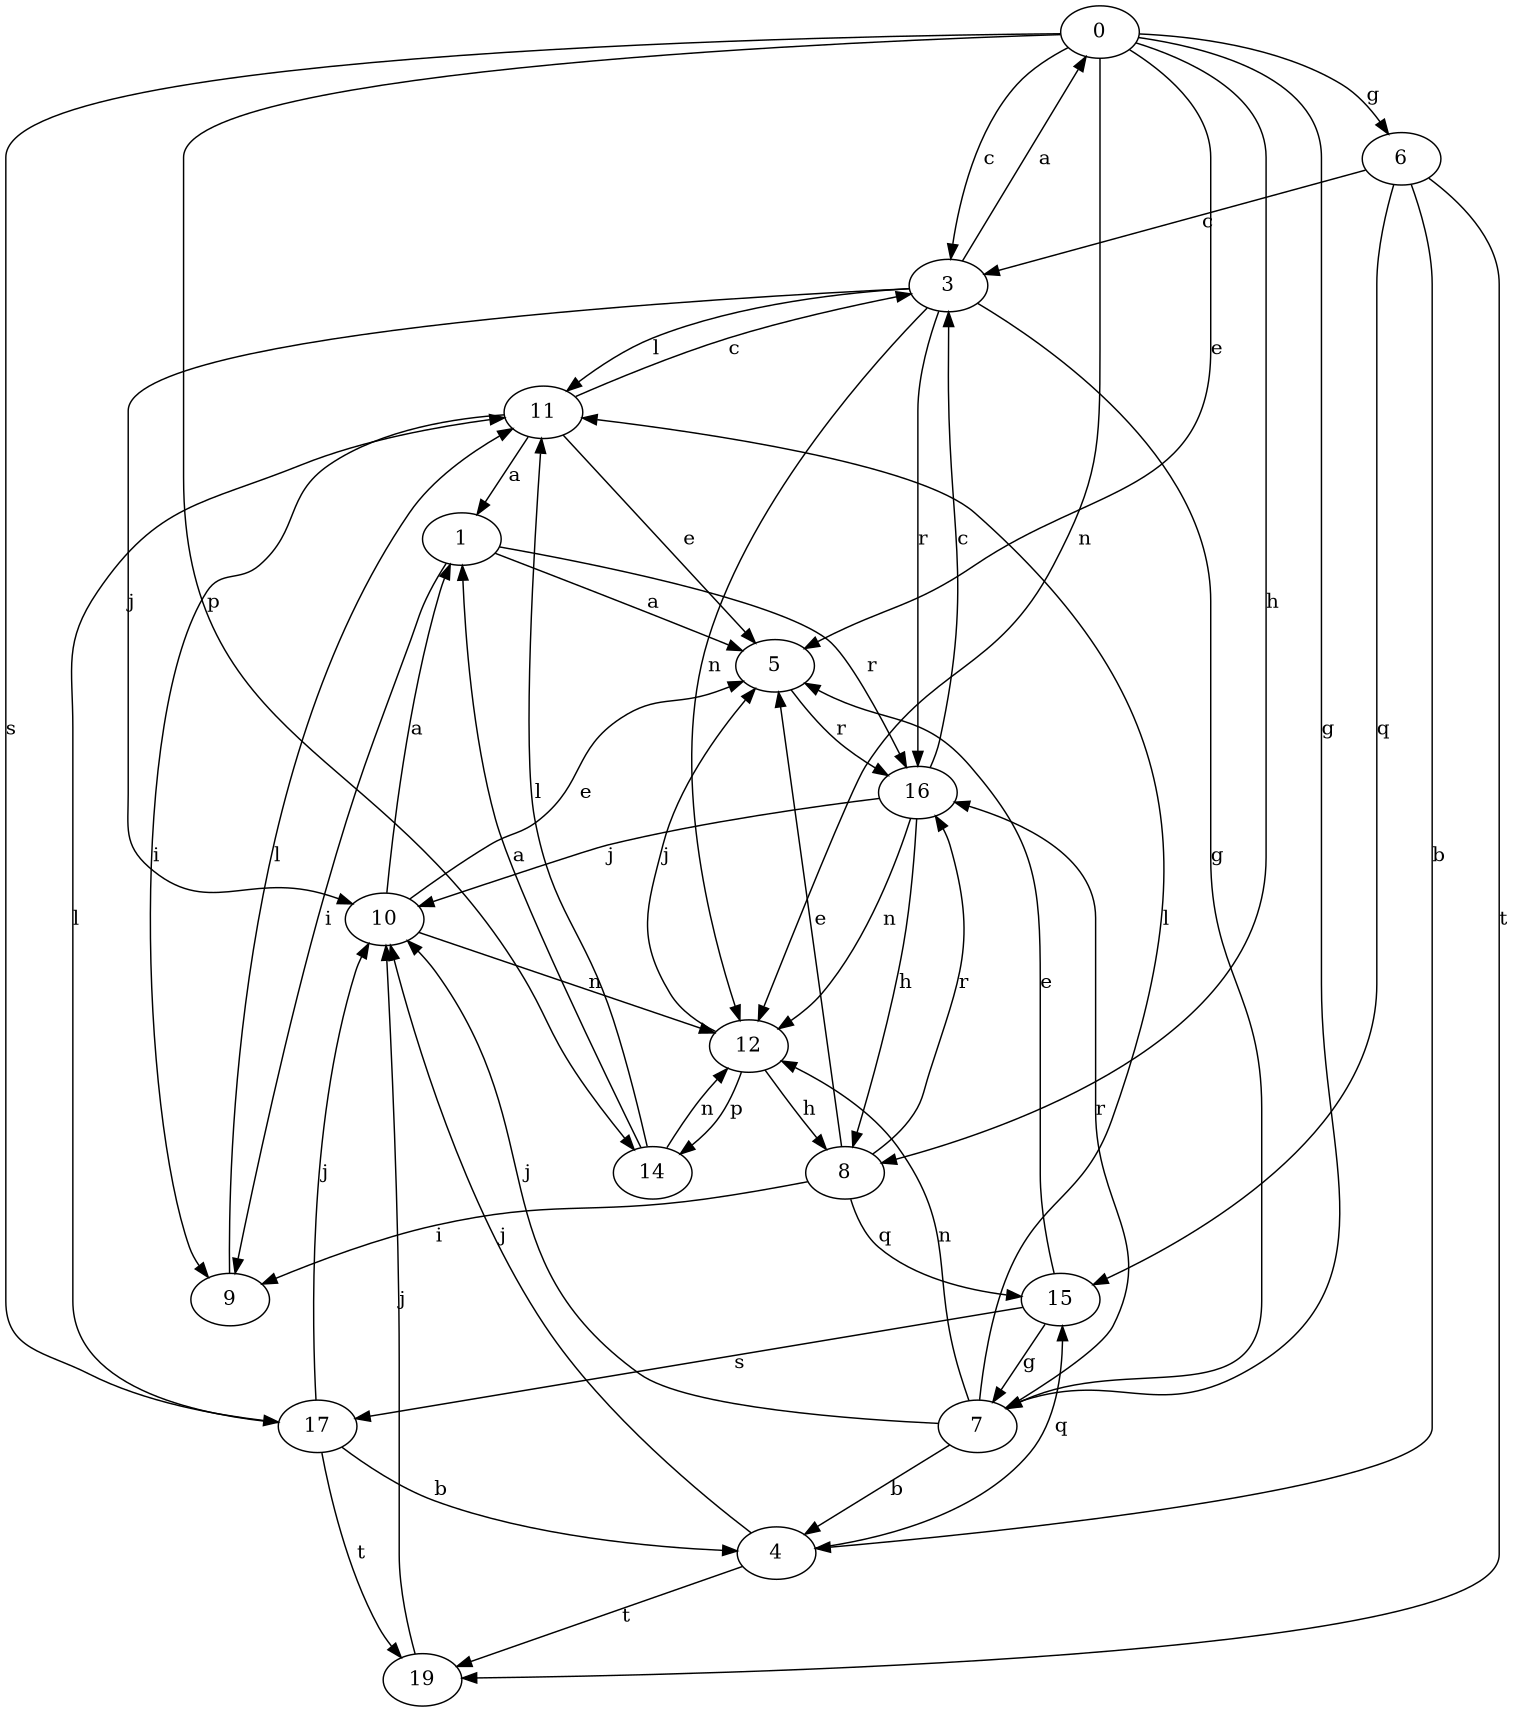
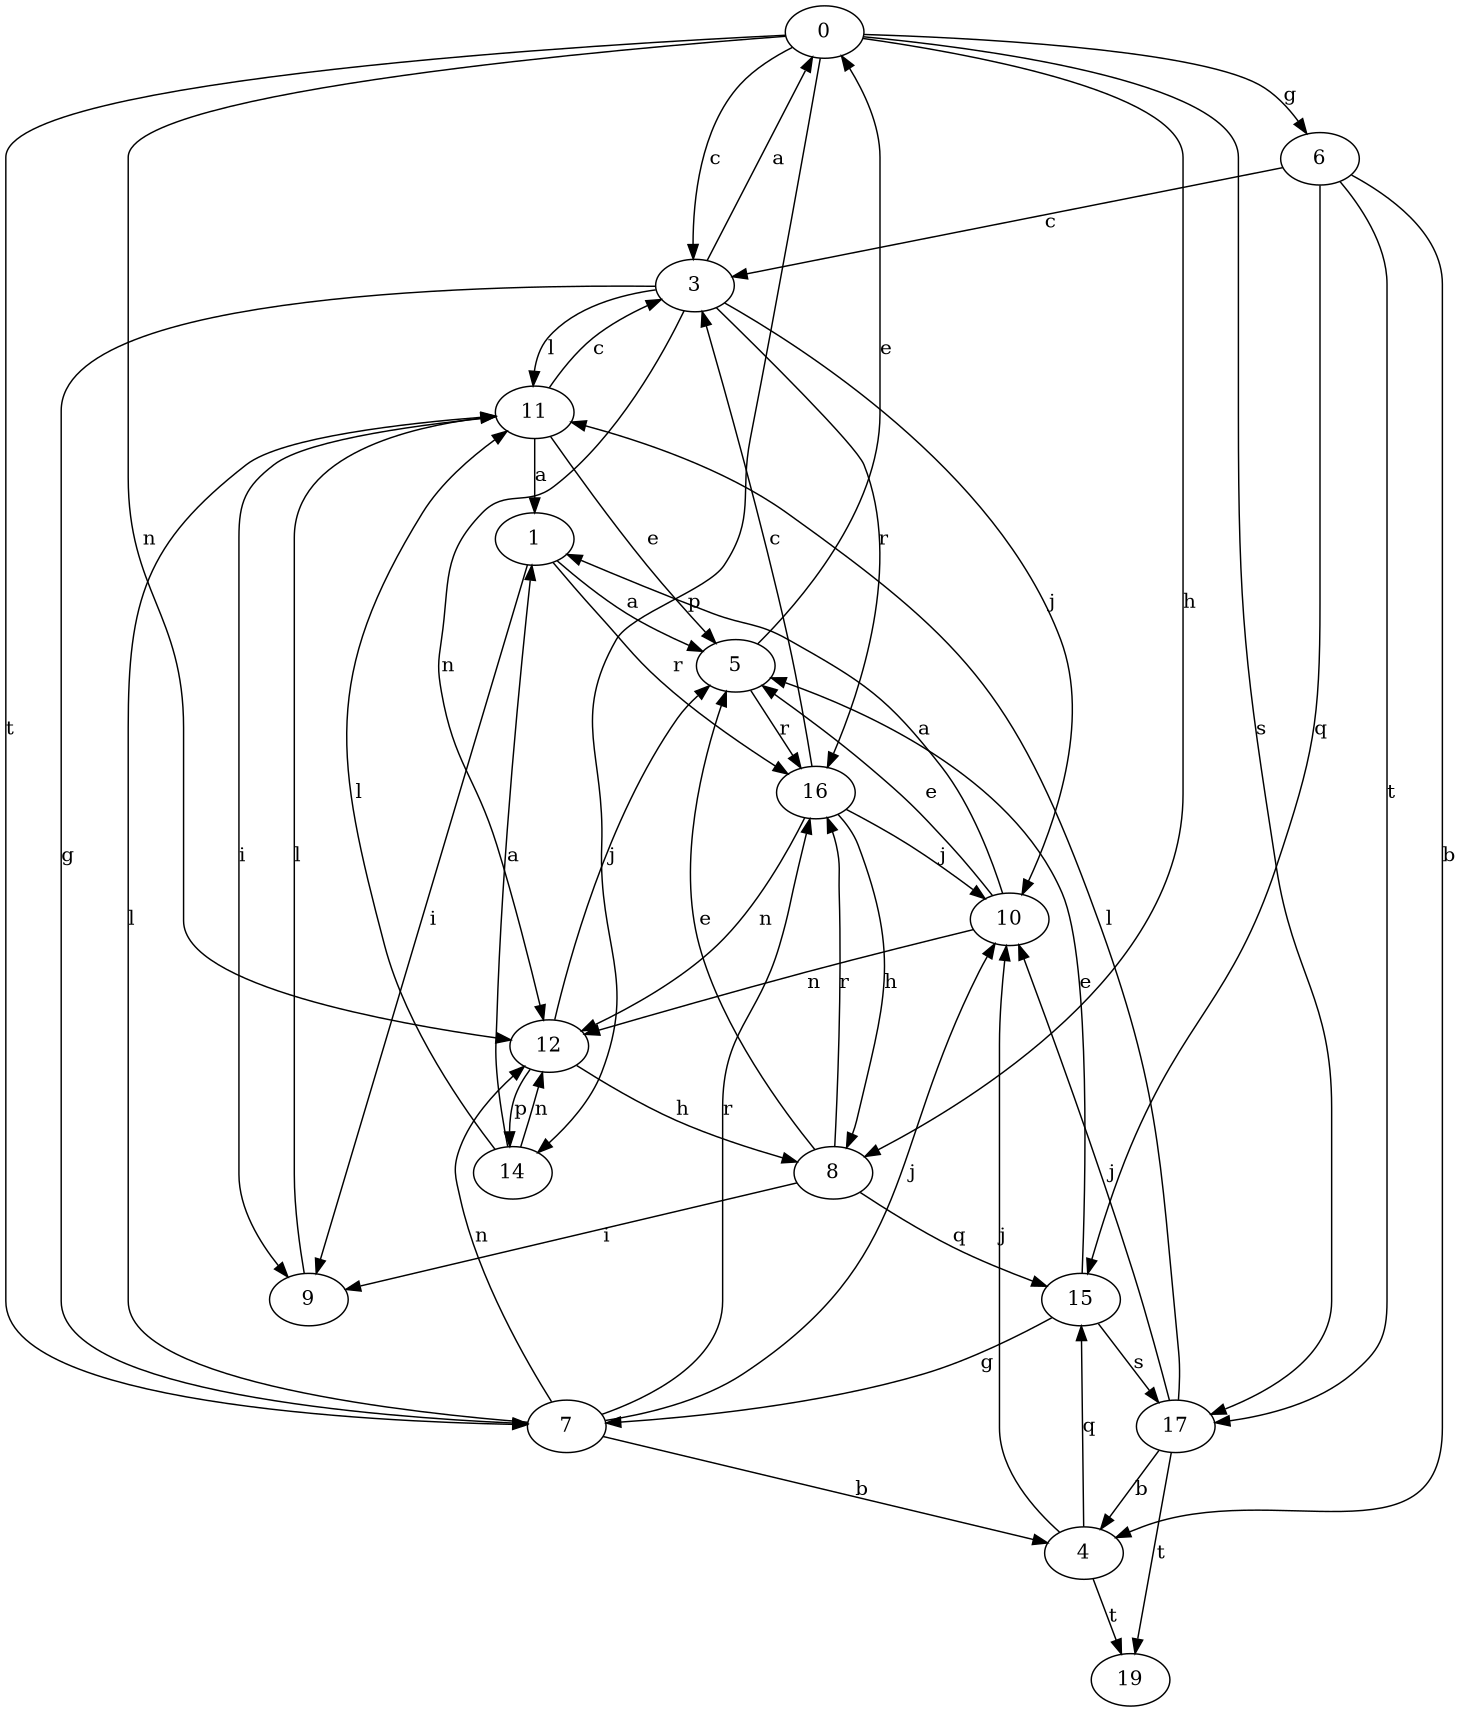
(1187, 437) -> (880, 371)
(1329, 729) -> (11, 729)
(399, 1308) -> none
(1499, 1375) -> (1387, 844)
